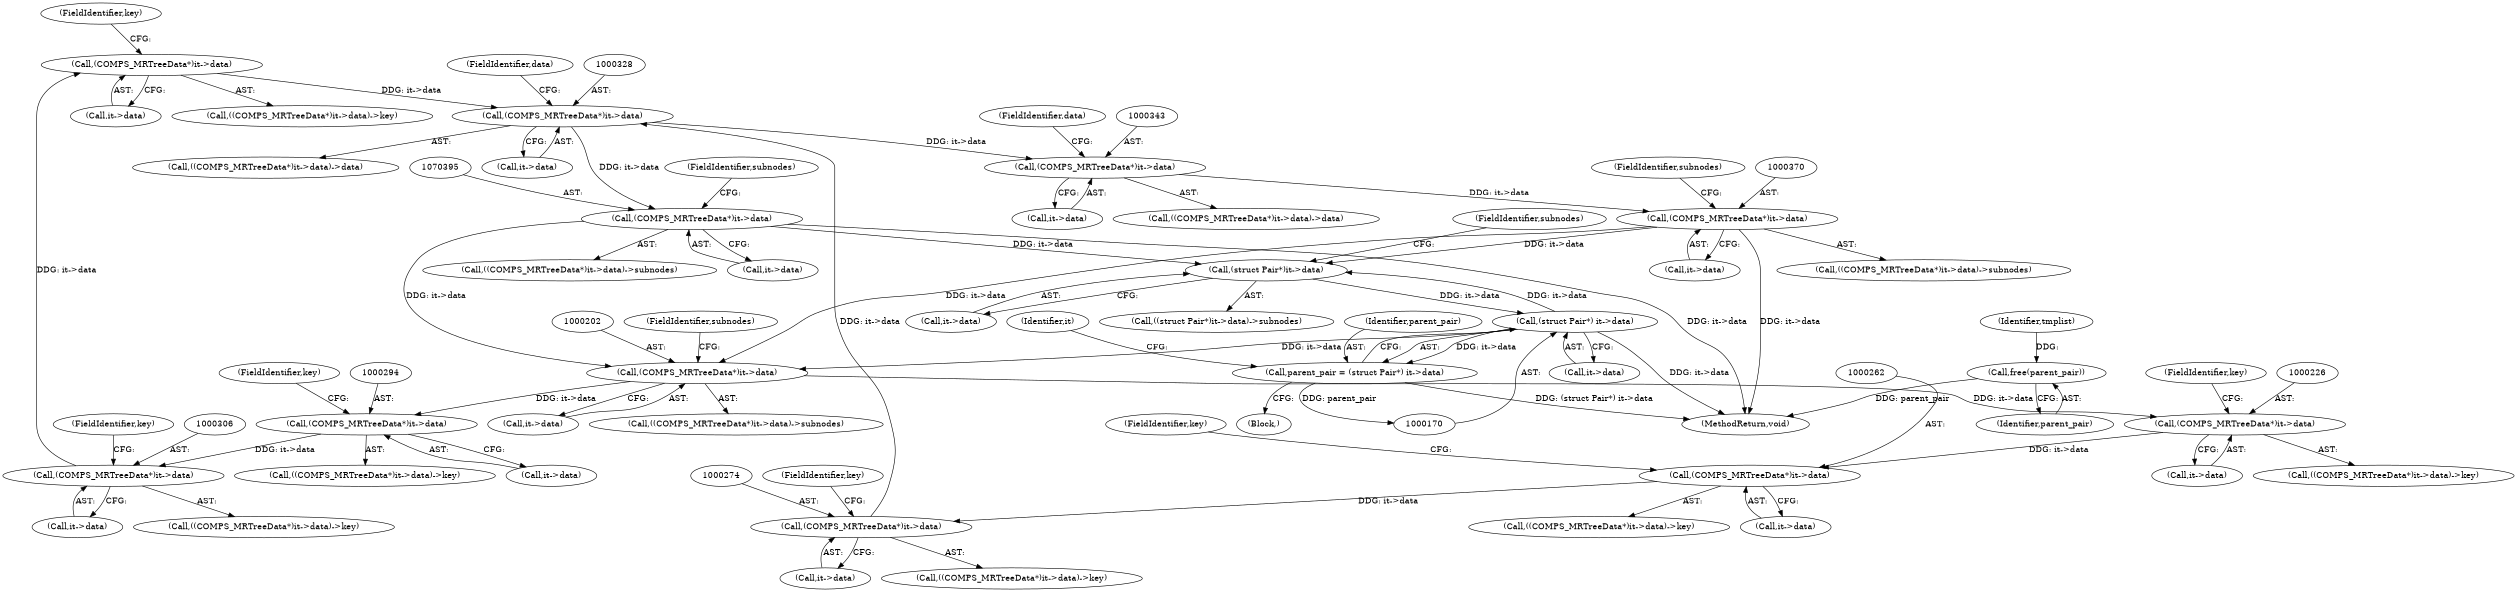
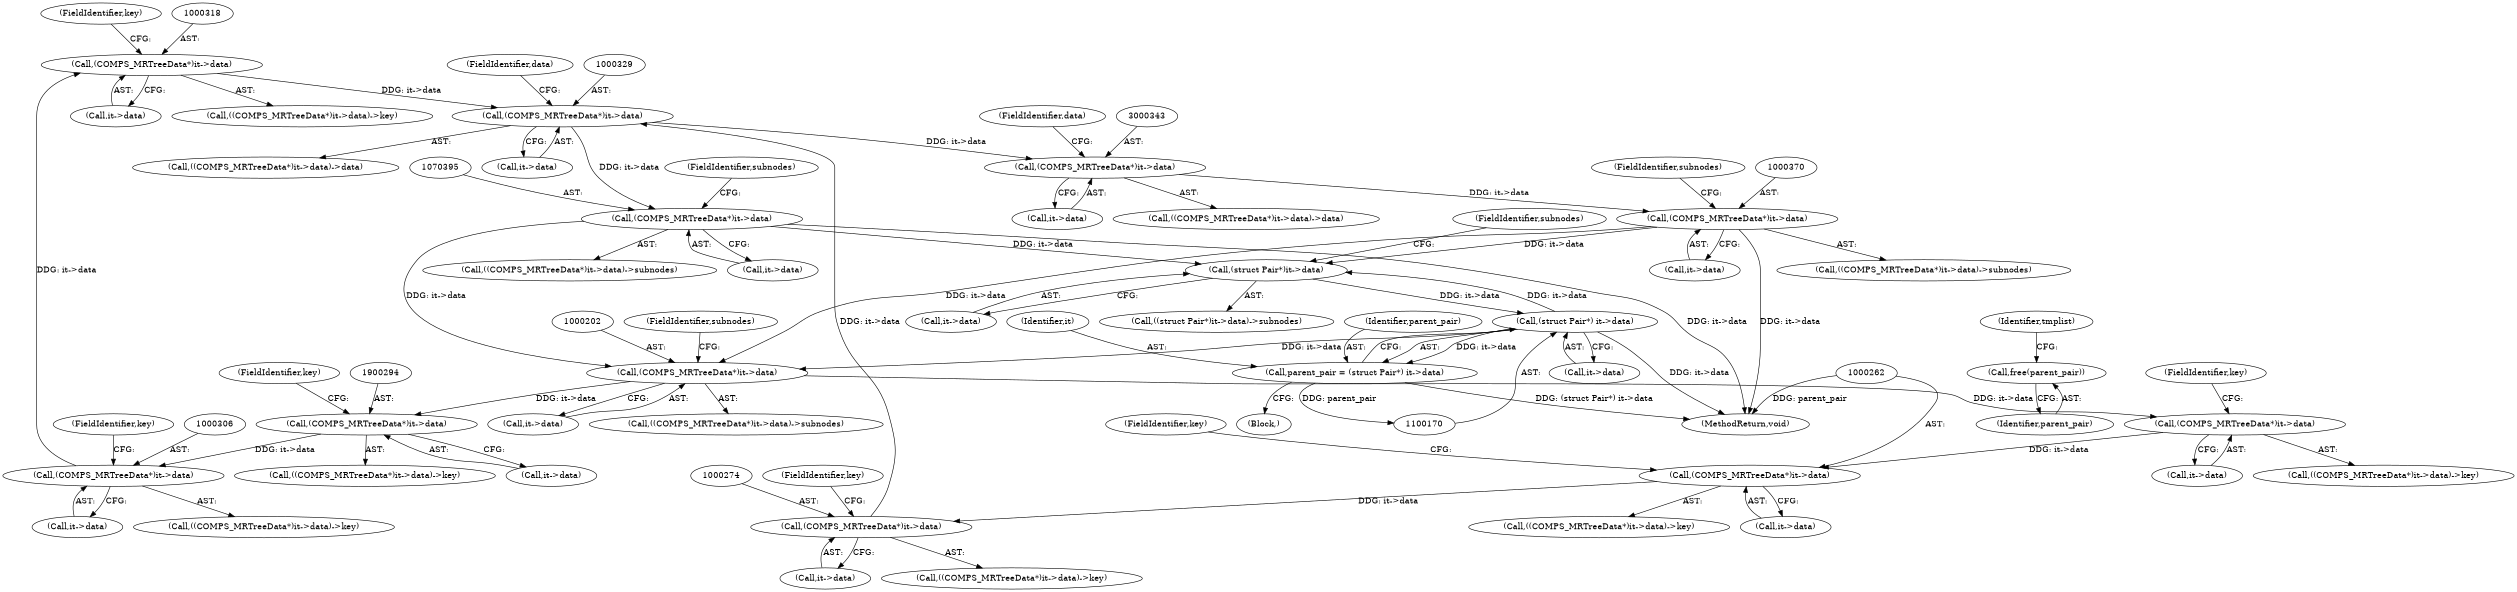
none -> (203, 14)
(615, 65) -> (615, 65)
(1147, 116) -> (1147, 116)
(1159, 347) -> (1159, 347)
(2049, 347) -> (2049, 347)
(381, 373) -> (381, 373)
(2308, 373) -> none
(1880, 393) -> (1802, 383)
(1424, 424) -> (1424, 424)
